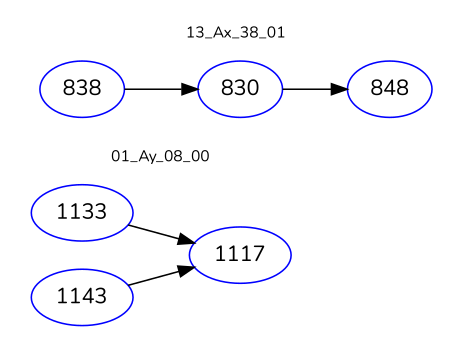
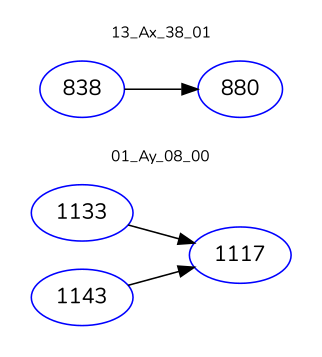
(240, 89) -> (240, 89)
(390, 89) -> none
